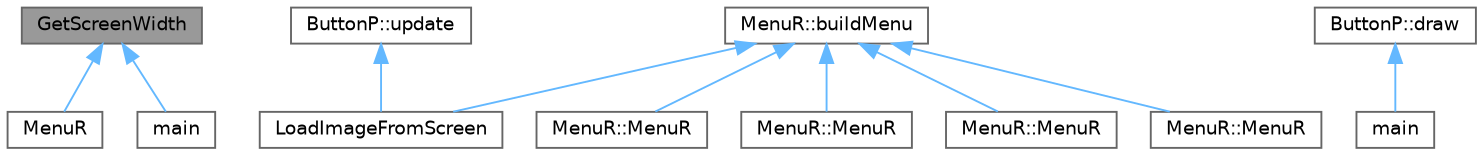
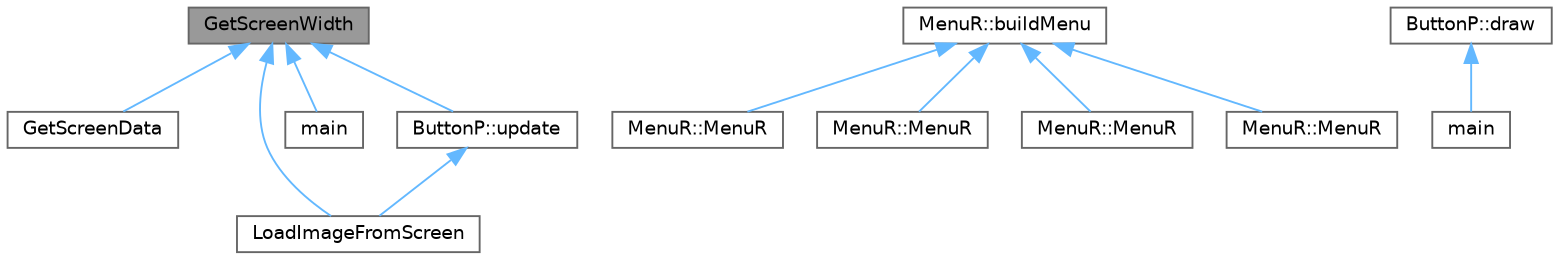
(595, 80) -> (269, 151)
none -> (391, 82)
(55, 130) -> (93, 130)
